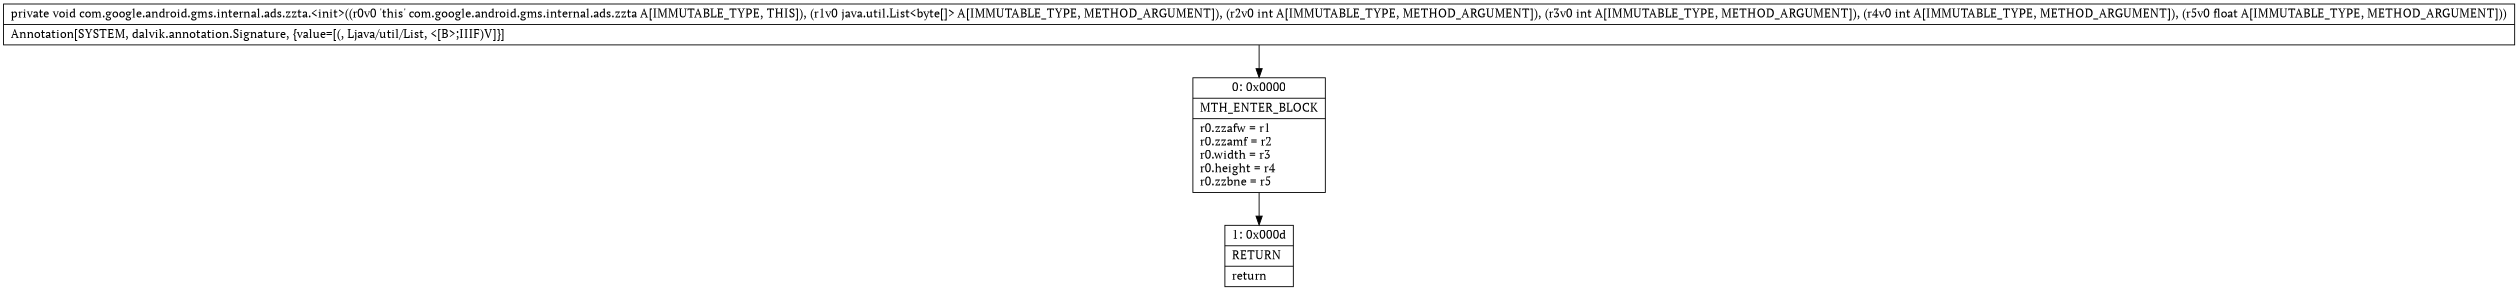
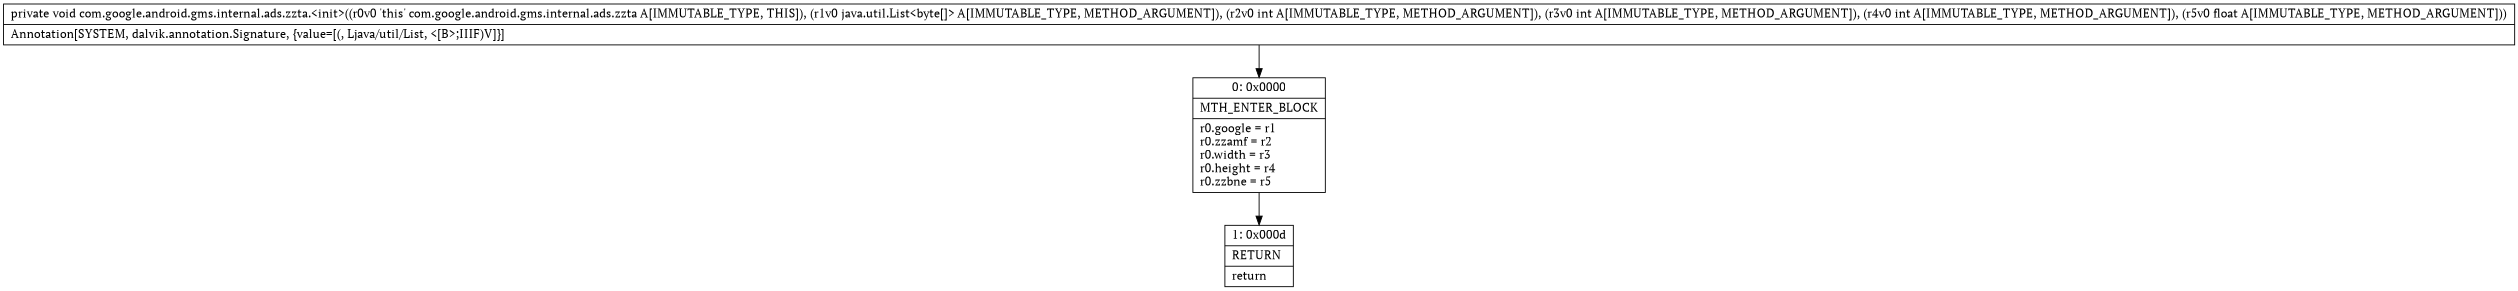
(1236, 128) -> (1238, 128)
